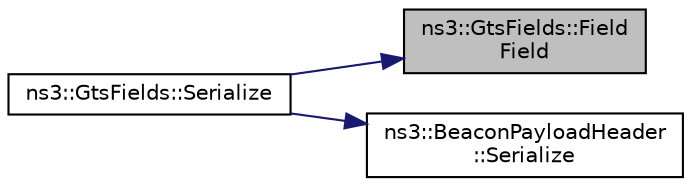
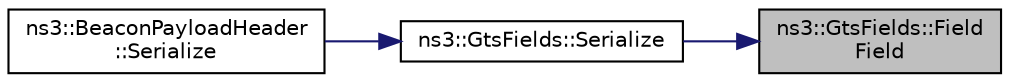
(318, 117) -> (352, 41)
